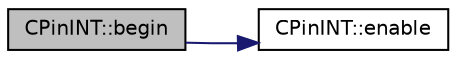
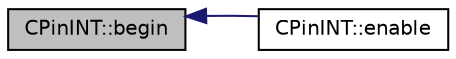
(212, 43) -> (232, 16)
